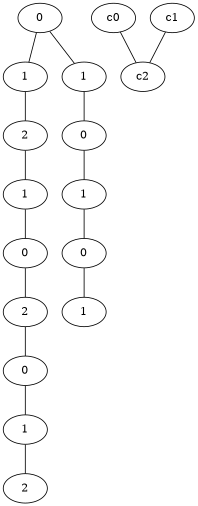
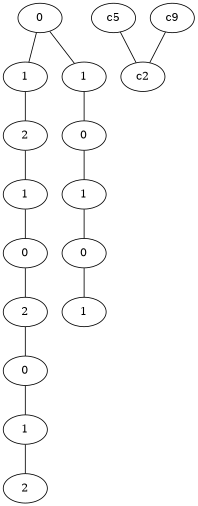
(114, 18) -> (114, 18)
(172, 18) -> (172, 18)
